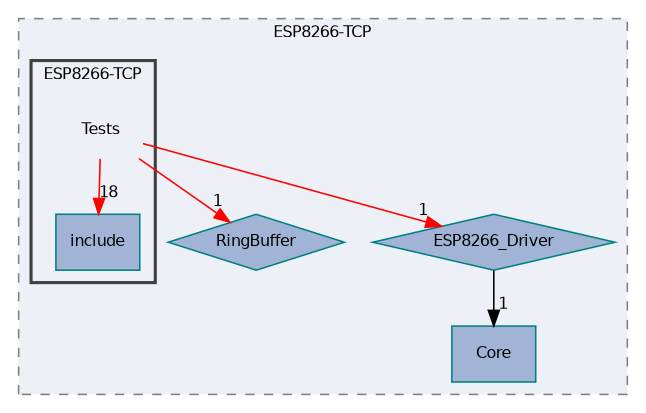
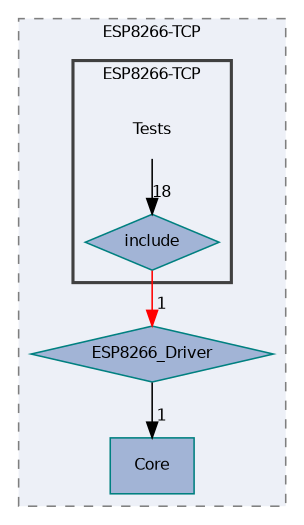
(100, 179) -> (152, 179)
(285, 183) -> (152, 293)
(98, 242) -> (152, 242)
(256, 242) -> none
